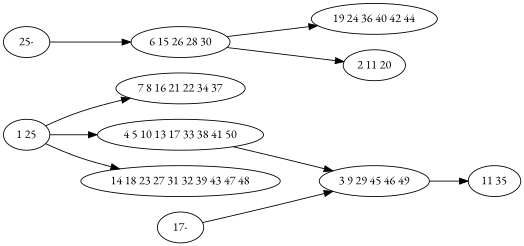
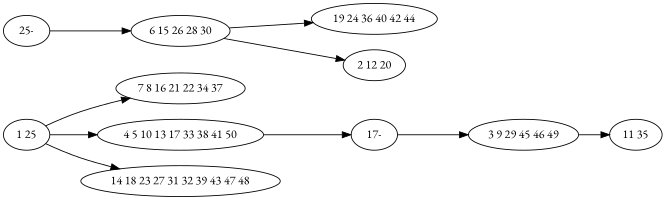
(374, 65) -> (374, 65)
(279, 158) -> (303, 135)
